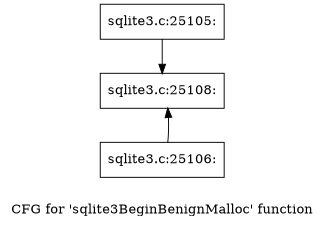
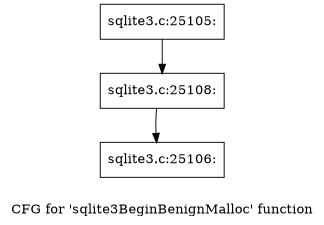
(169, 130) -> (156, 121)
